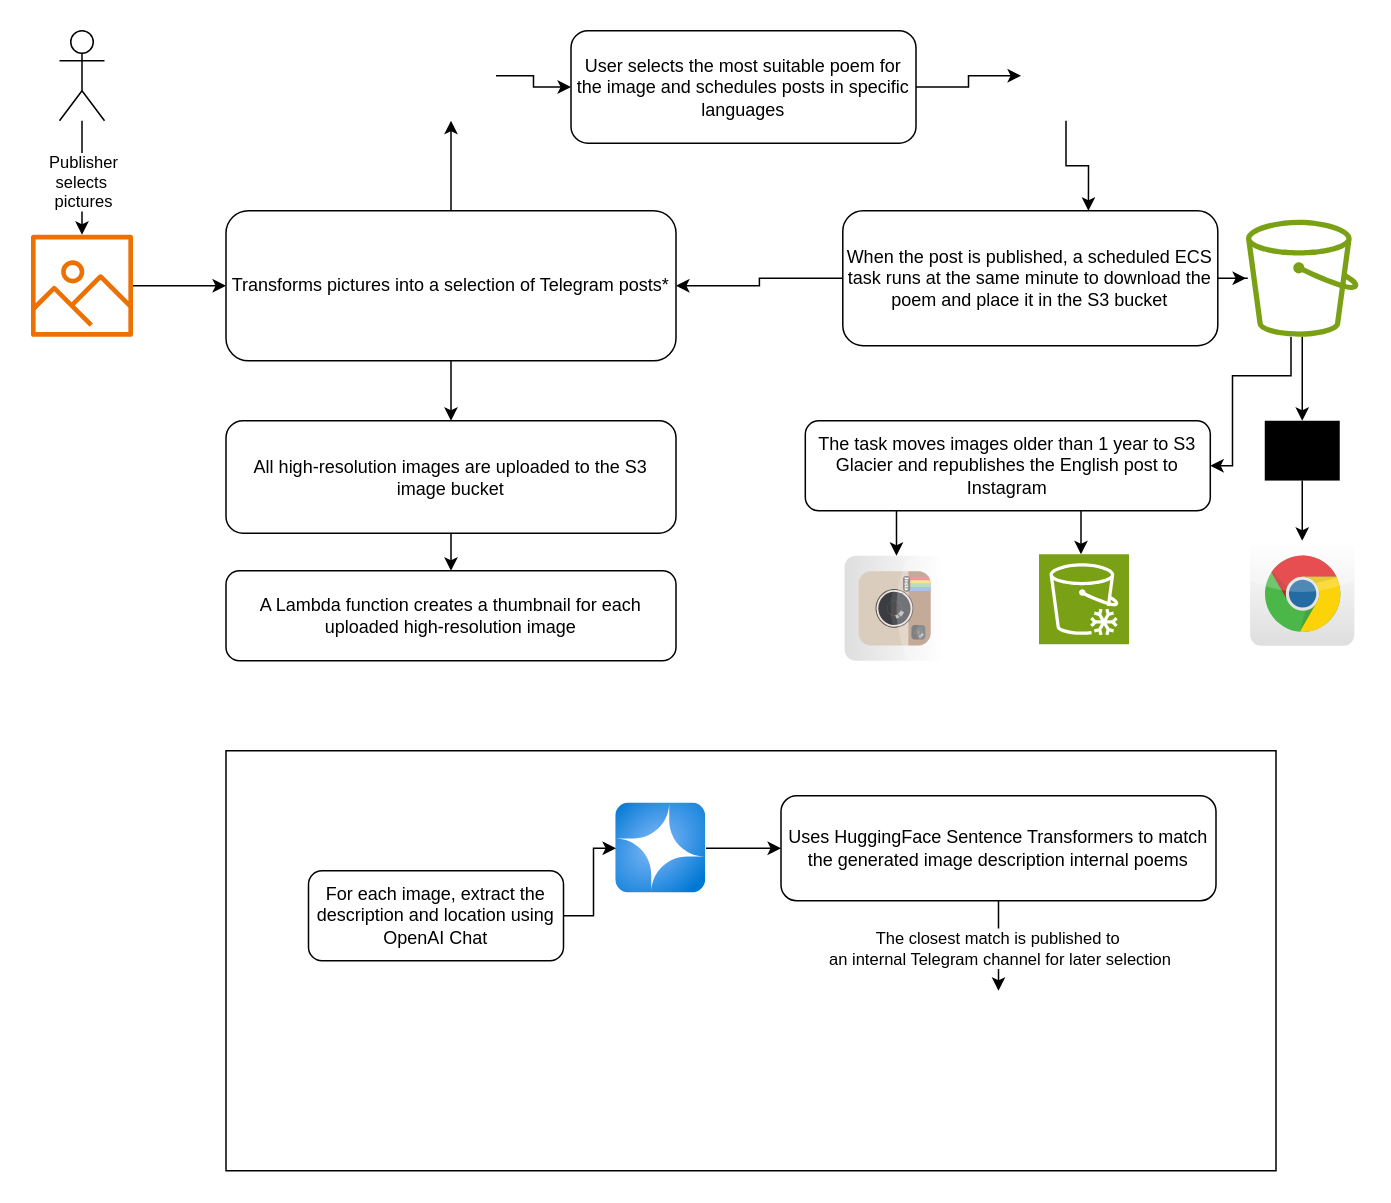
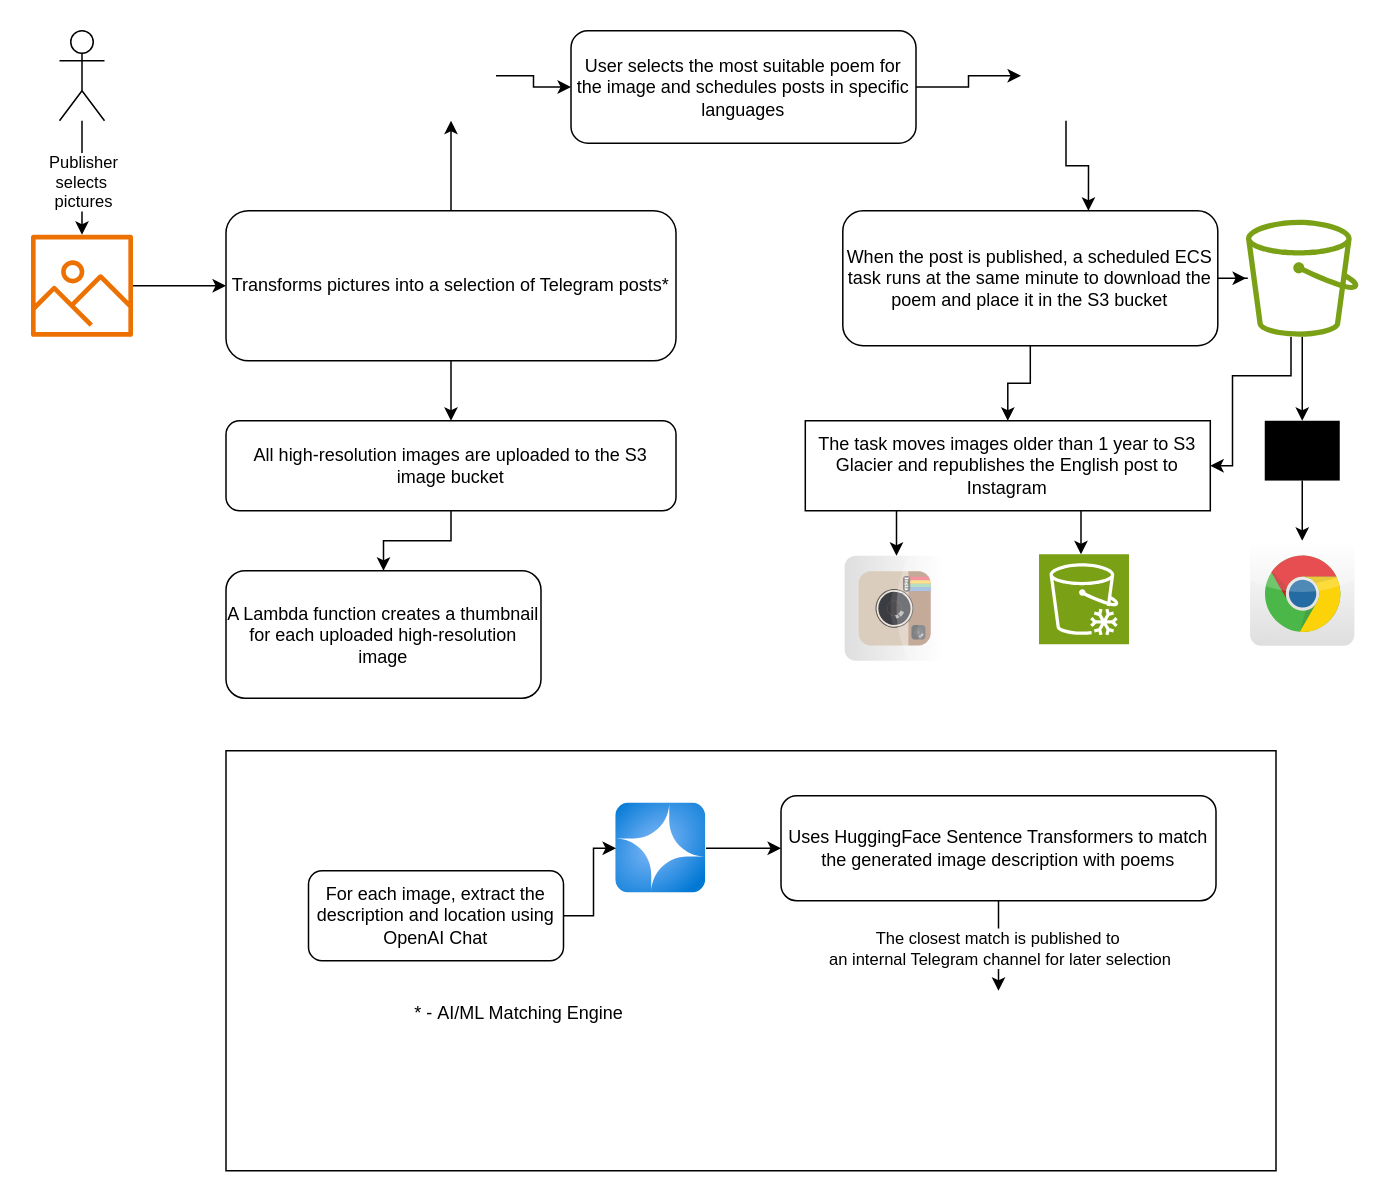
(761, 278) -> (1024, 383)
(1008, 466) -> (1008, 466)
(451, 477) -> (451, 466)
(451, 616) -> (383, 635)
(998, 848) -> (998, 848)
none -> (518, 1013)
